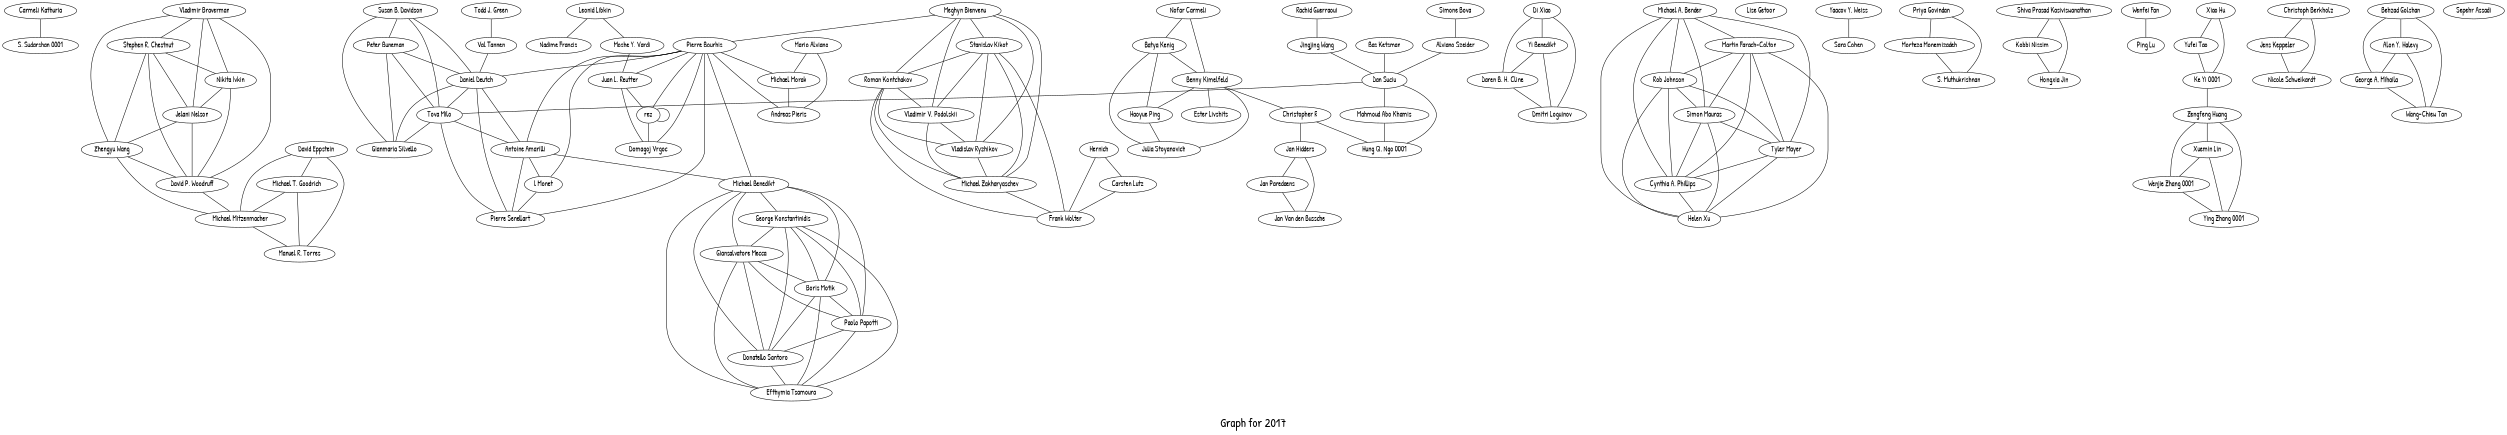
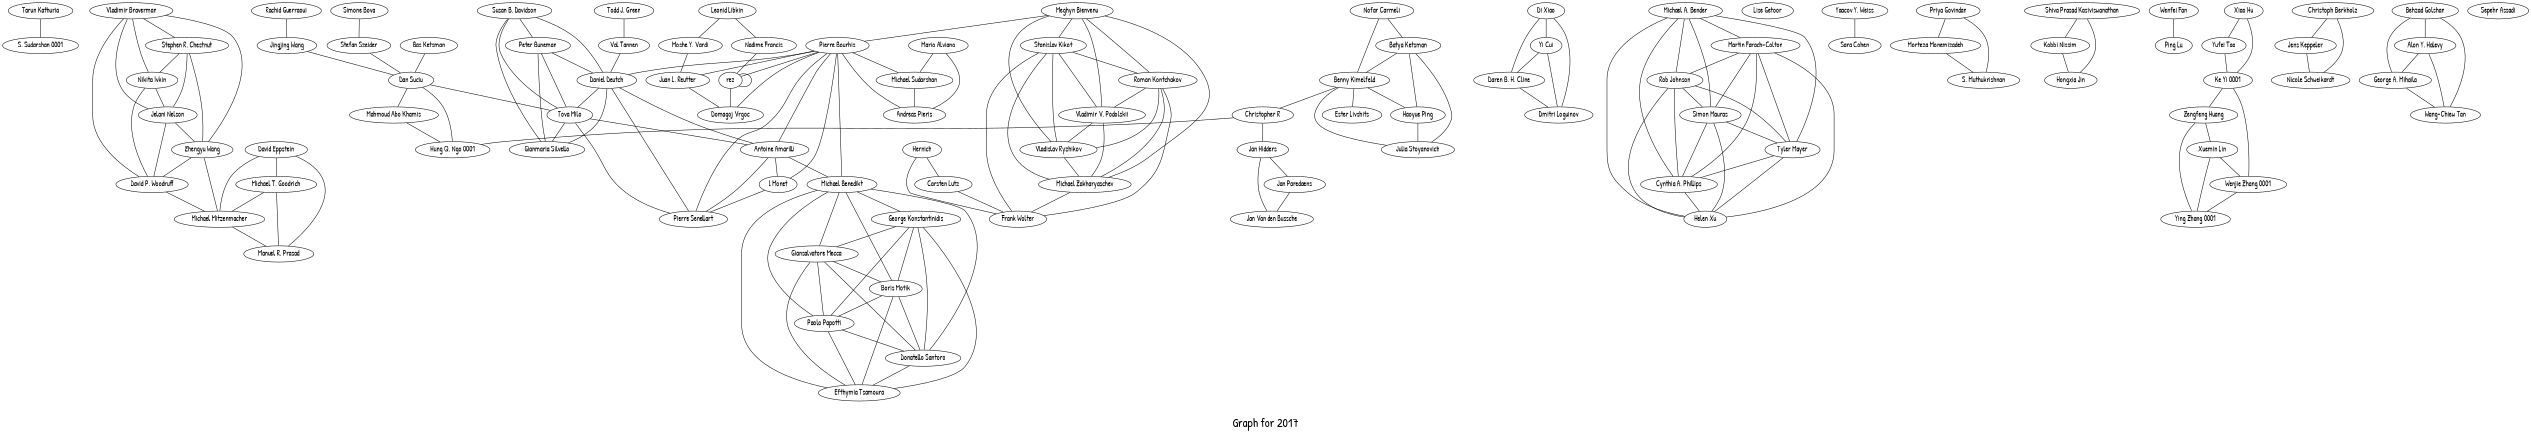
(41, 11) -> (41, 11)
(1159, 46) -> (1408, 46)
(1455, 46) -> (359, 46)
(1542, 46) -> (1546, 46)
(789, 80) -> (915, 80)
(634, 98) -> (747, 63)
(157, 118) -> none
(2175, 146) -> (2247, 131)
(300, 254) -> (279, 254)
